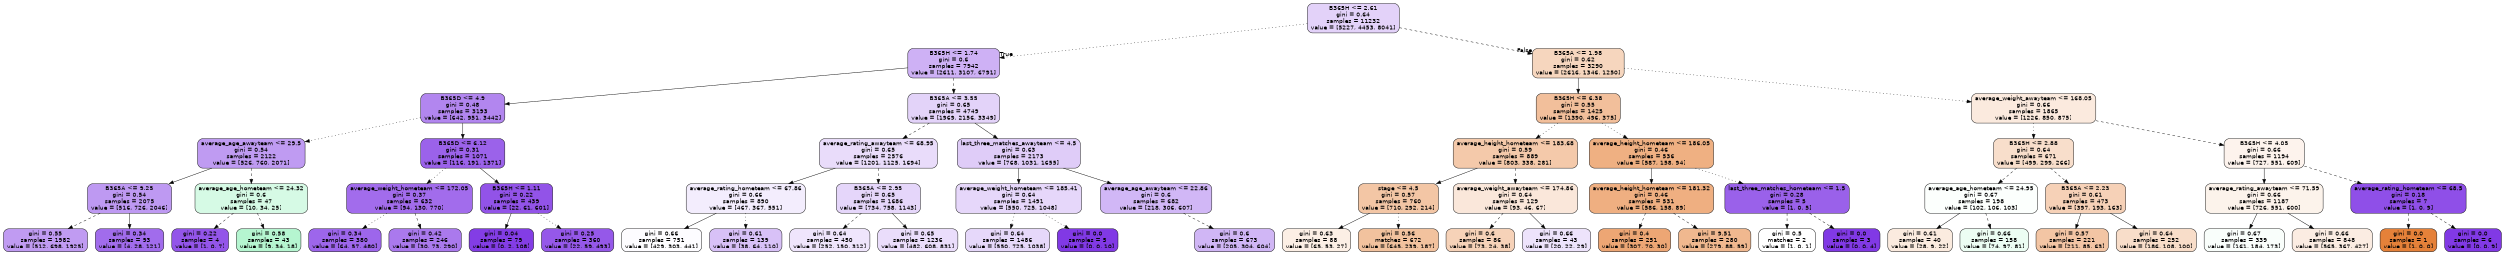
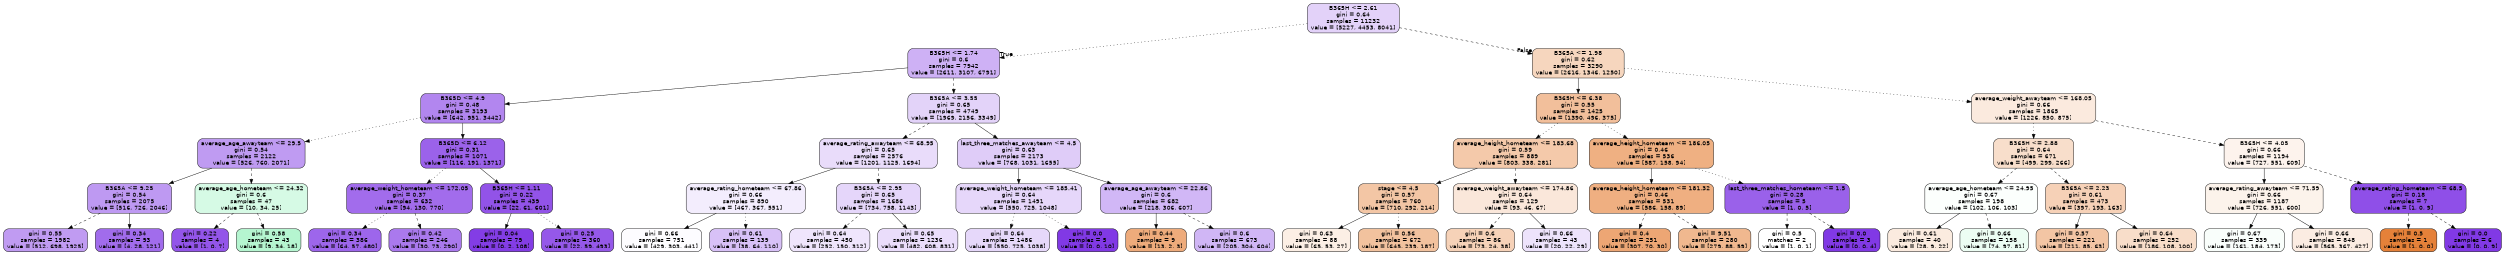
(345, 240) -> (345, 240)
none -> (1156, 240)
(1398, 240) -> (1398, 240)
(2408, 240) -> (2408, 240)
